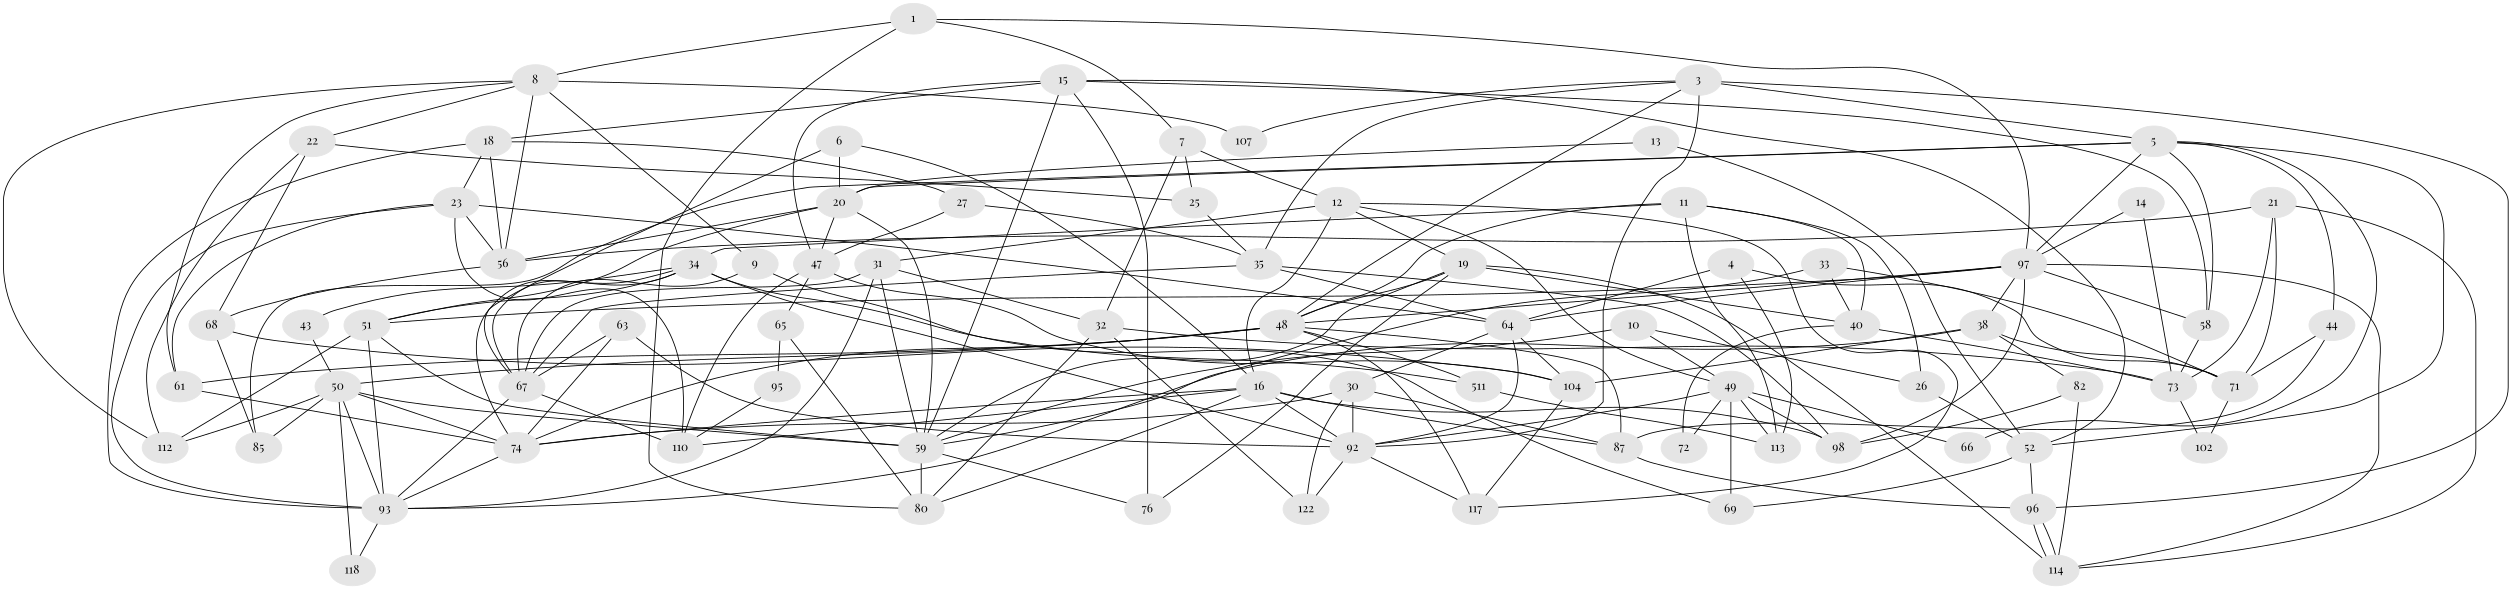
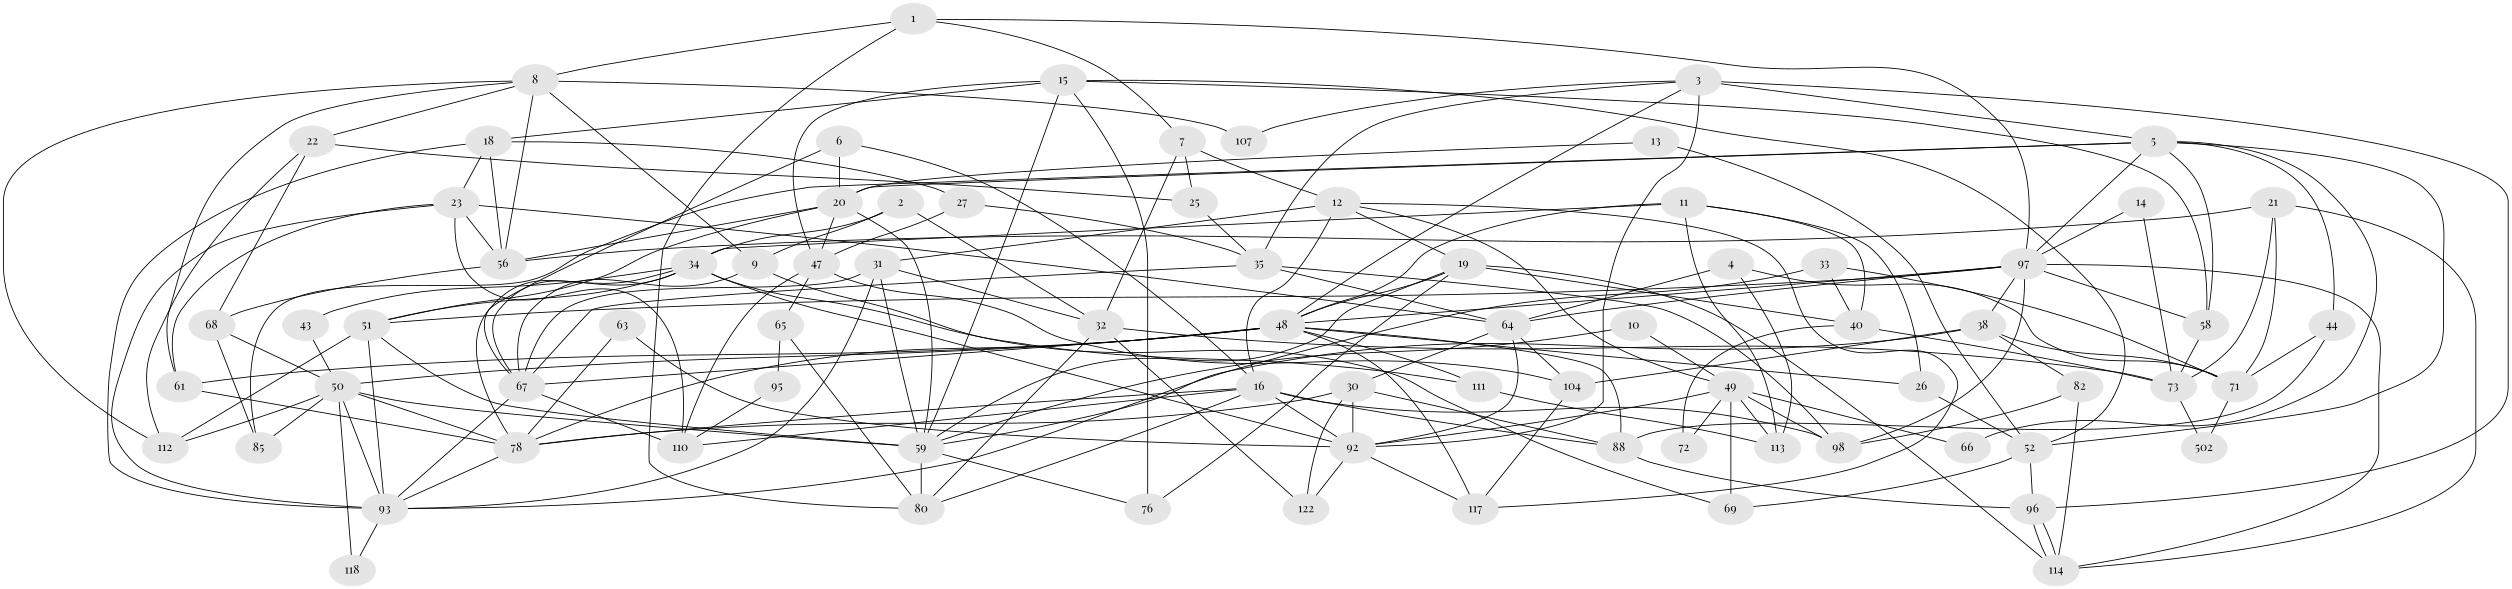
none -> (901, 203)
(579, 352) -> (884, 359)
(892, 356) -> (275, 356)
(1802, 361) -> (1587, 354)
(1479, 387) -> (1479, 387)
(517, 448) -> (517, 448)
(1619, 448) -> (1619, 448)
(2204, 448) -> (2204, 448)
